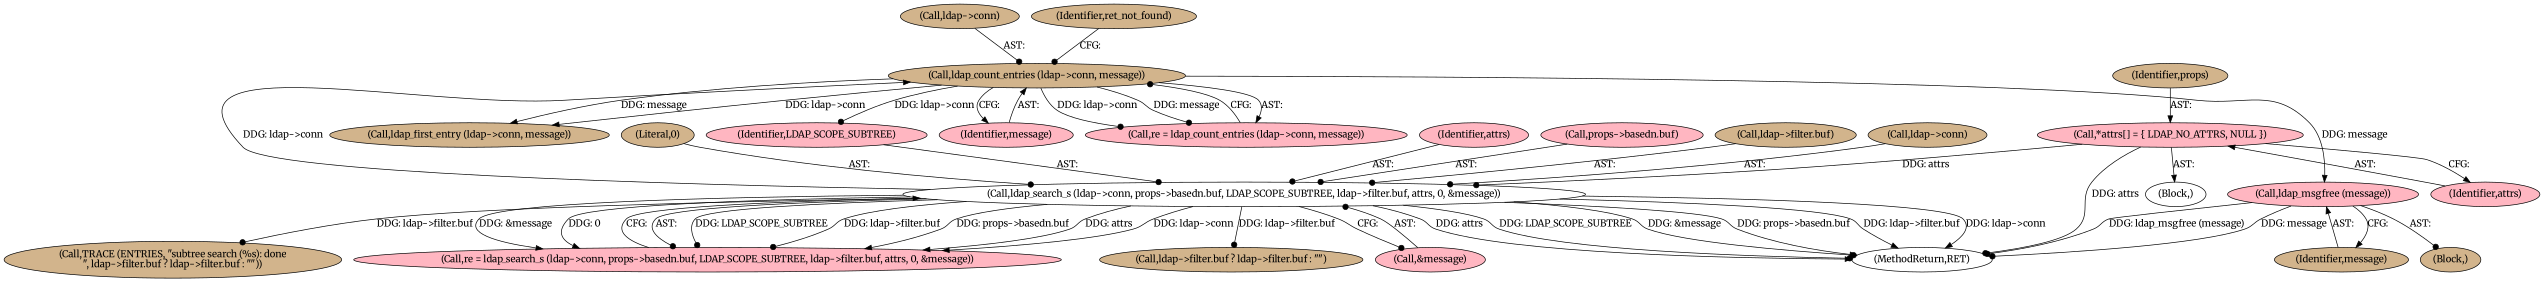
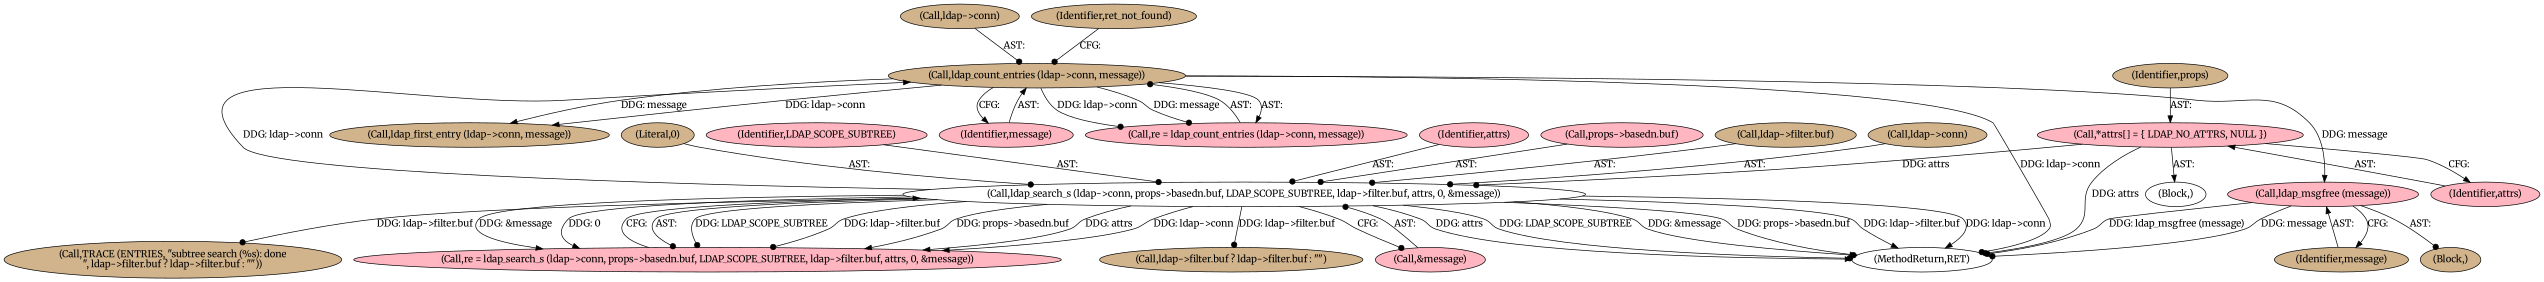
(899, 99) -> (1686, 86)
(1242, 105) -> (1242, 105)
